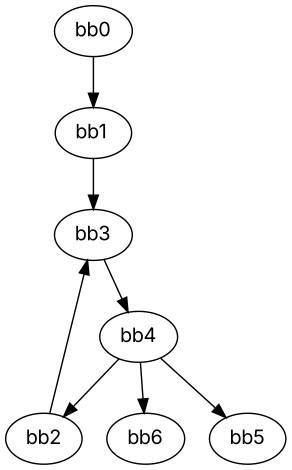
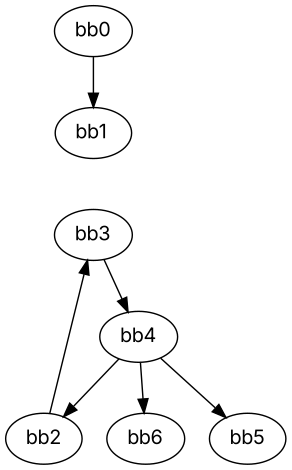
(93, 177) -> none
